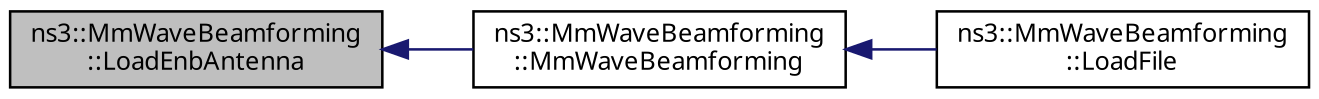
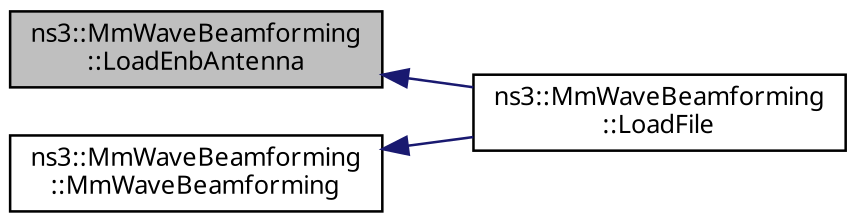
(441, 49) -> (441, 83)
